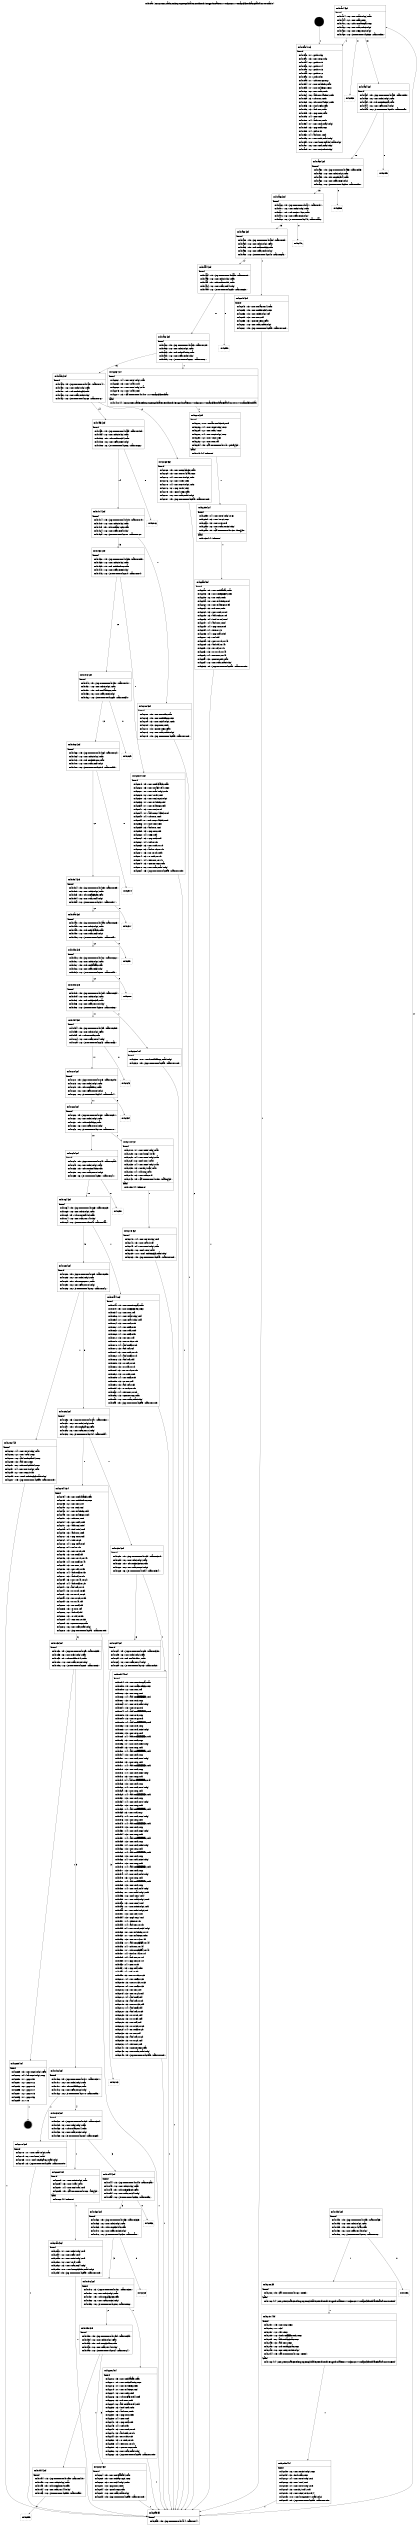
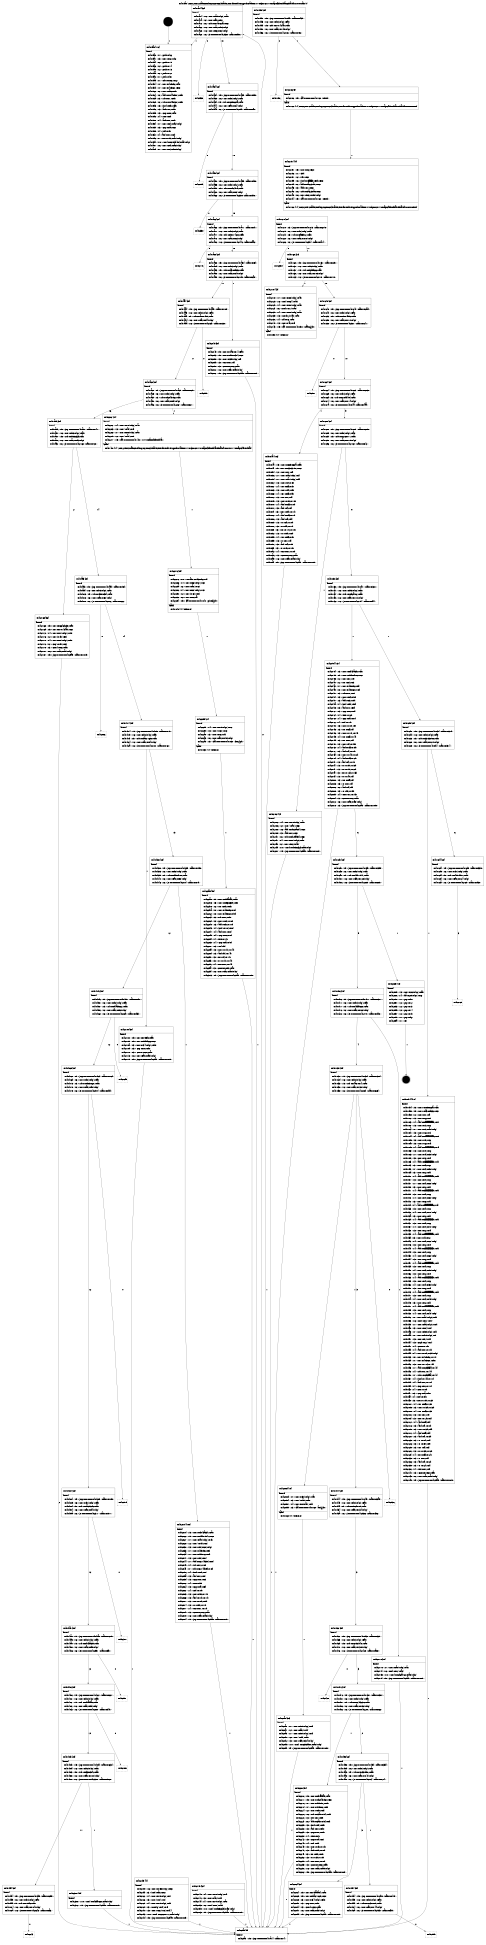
(92, 1057) -> none
(149, 1209) -> none
(143, 2210) -> (375, 1296)
(316, 2412) -> none
